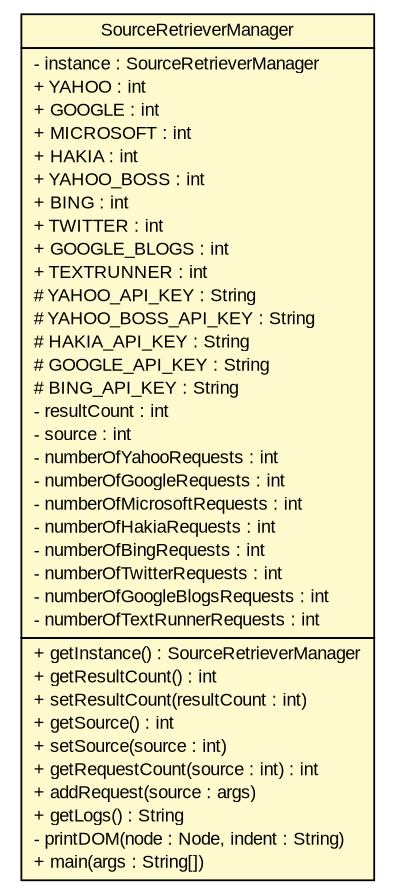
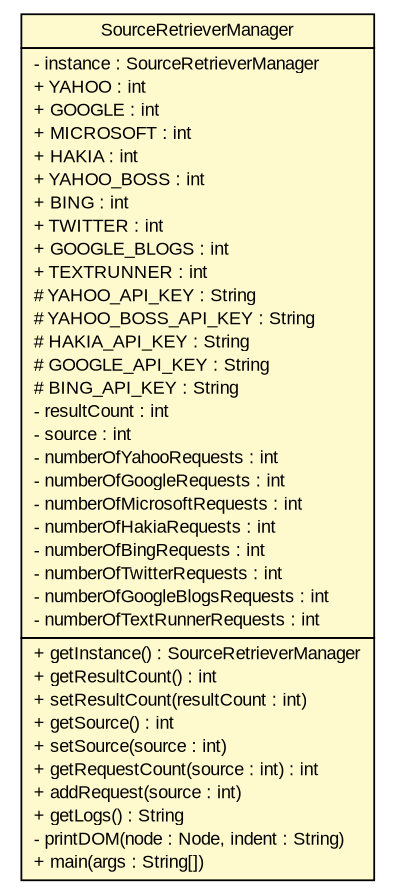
(145, 793) -> (138, 793)
